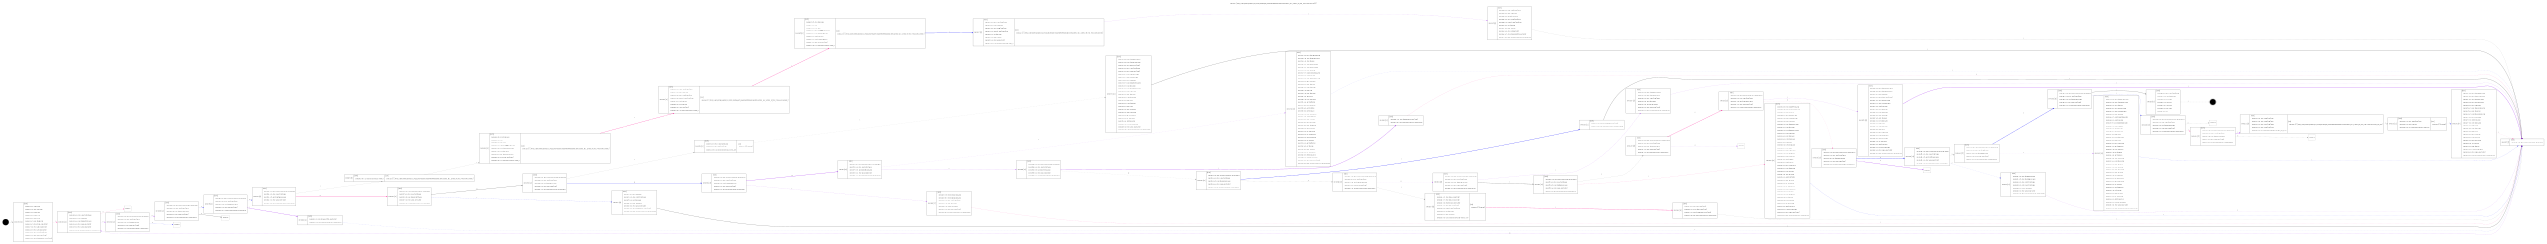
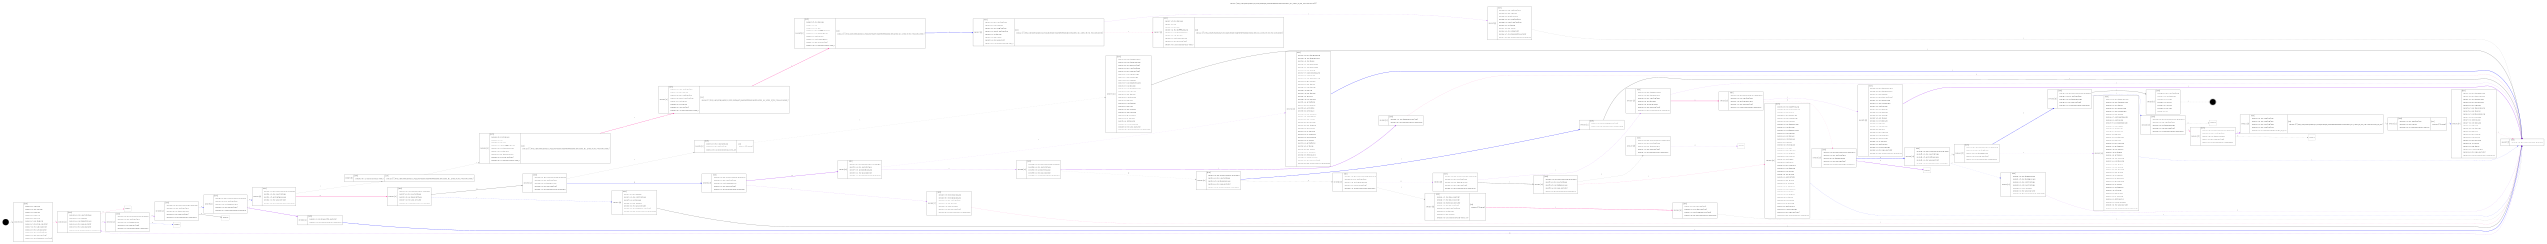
none -> (1218, 32)
(1948, 71) -> (1948, 71)
(1694, 124) -> (1694, 101)
(1463, 230) -> (1463, 230)
